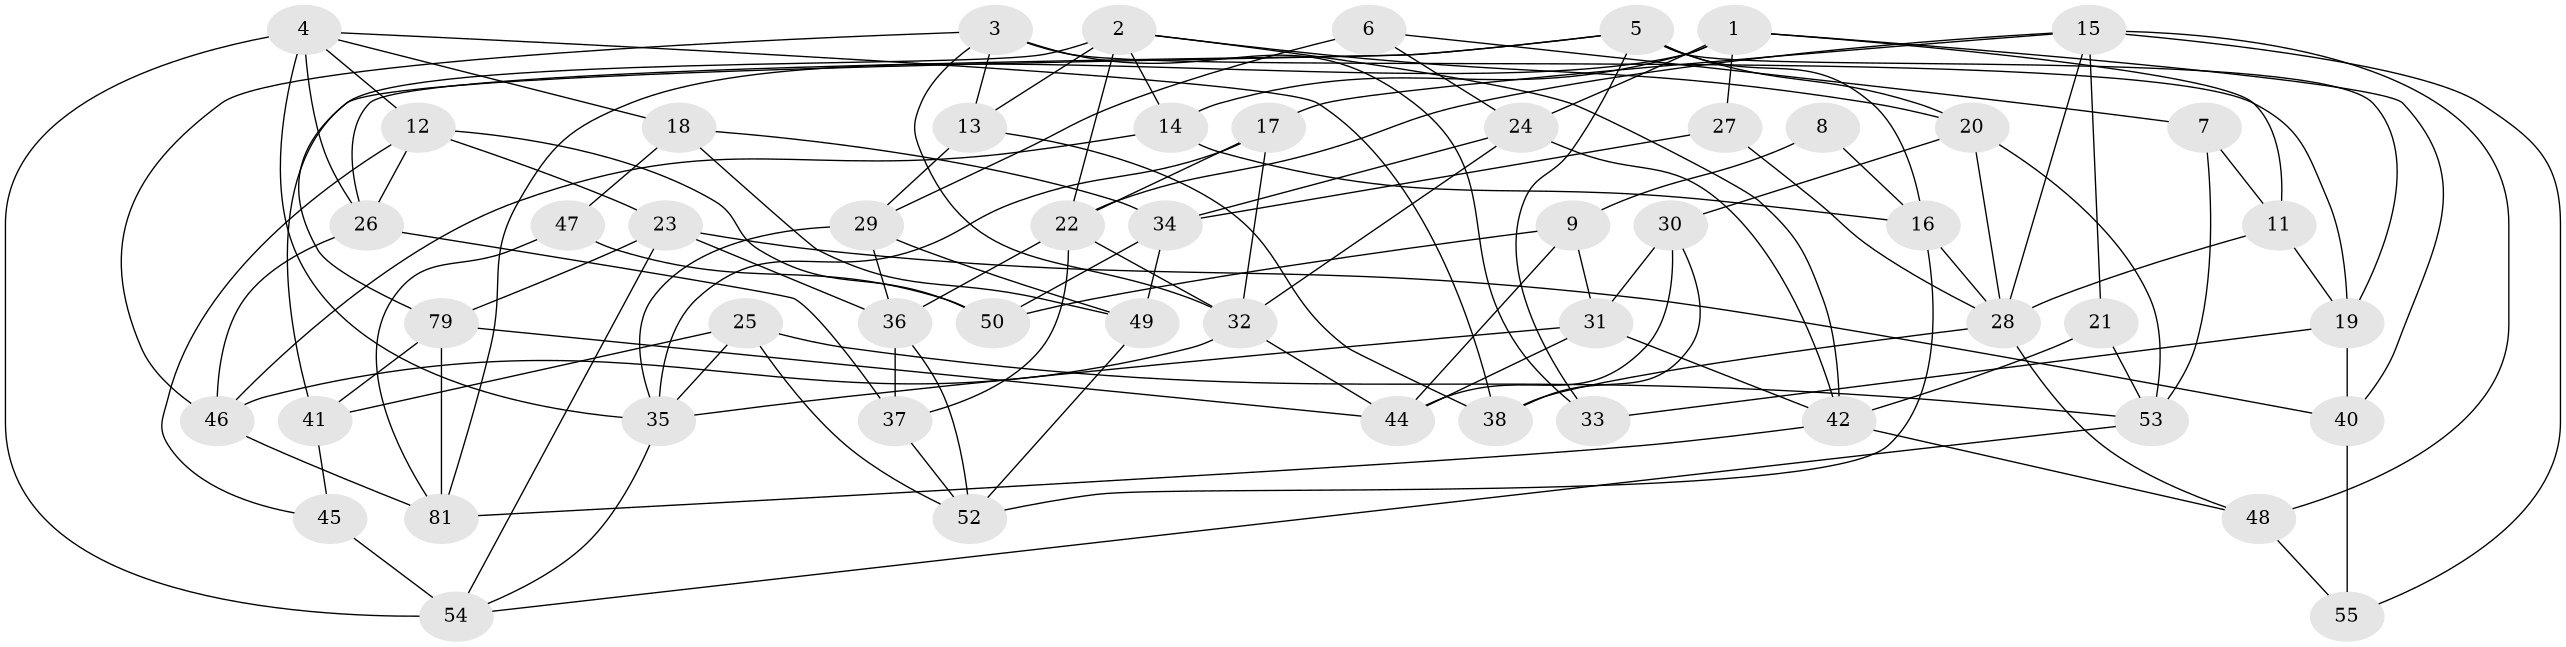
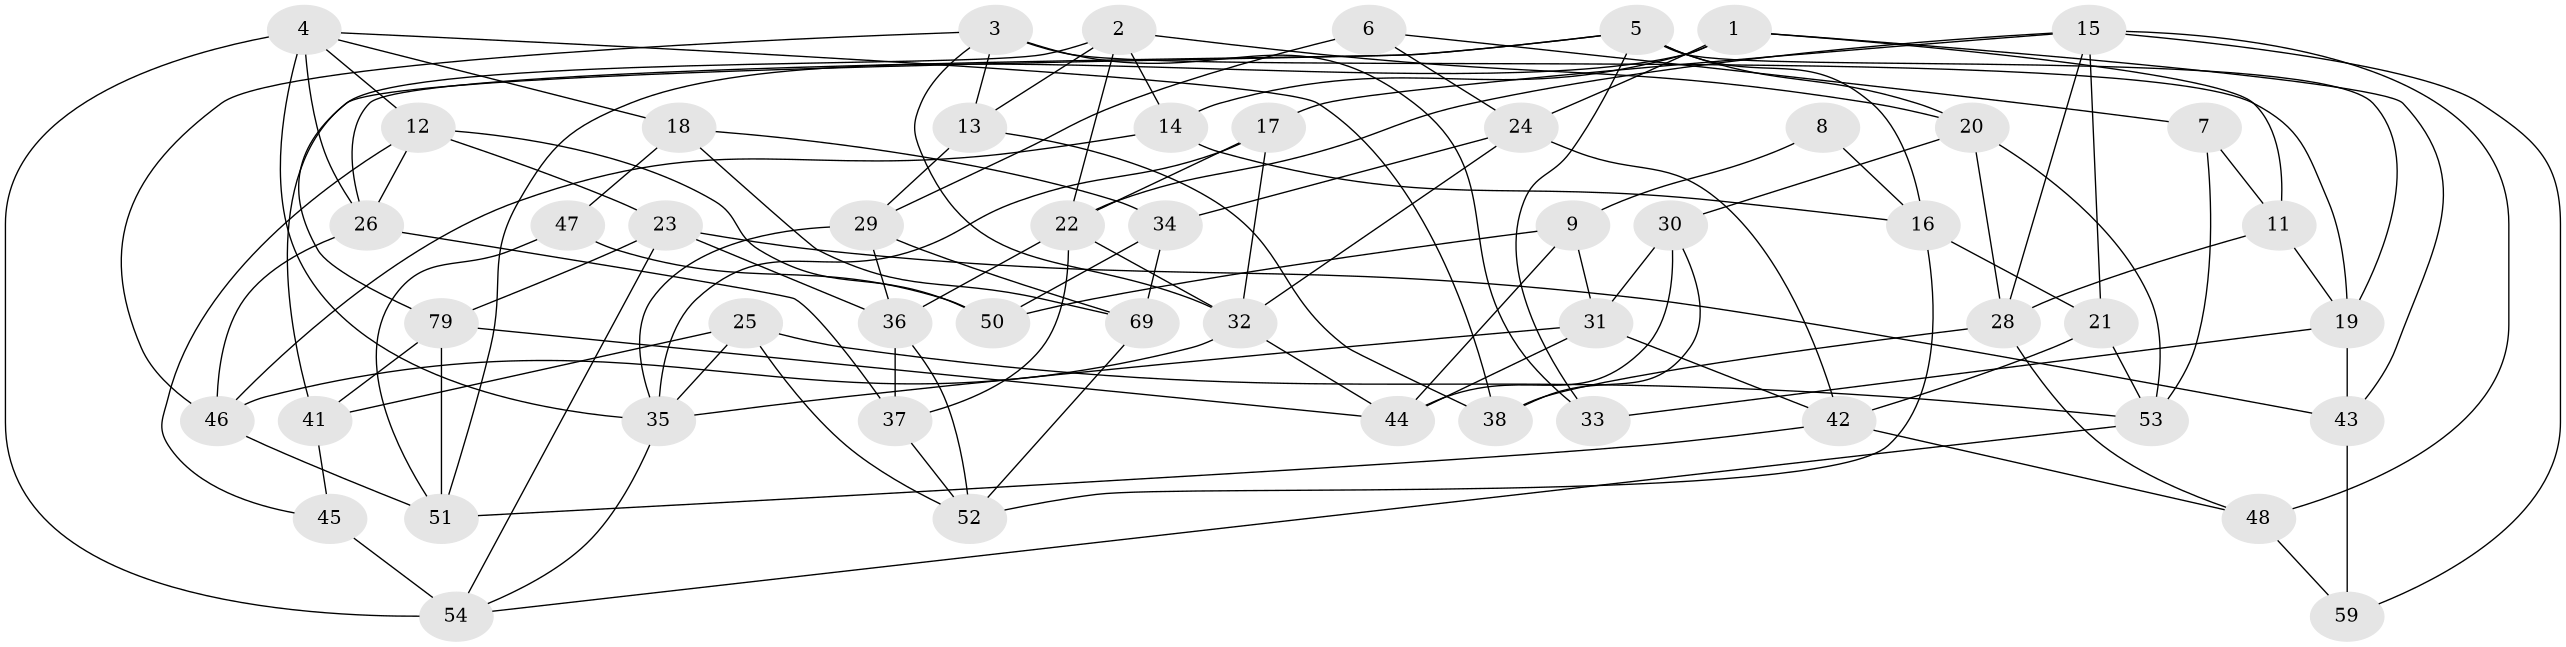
(1554, 99) -> none
(1725, 128) -> none
(1963, 274) -> (2009, 273)
(1142, 323) -> (1142, 323)
(2347, 421) -> (2347, 421)
(441, 519) -> (441, 519)
(2347, 617) -> (2347, 617)
